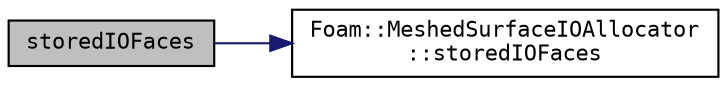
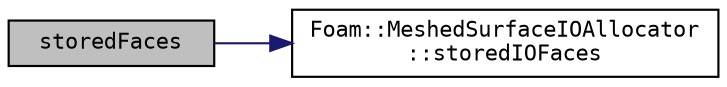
(111, 43) -> (111, 43)
